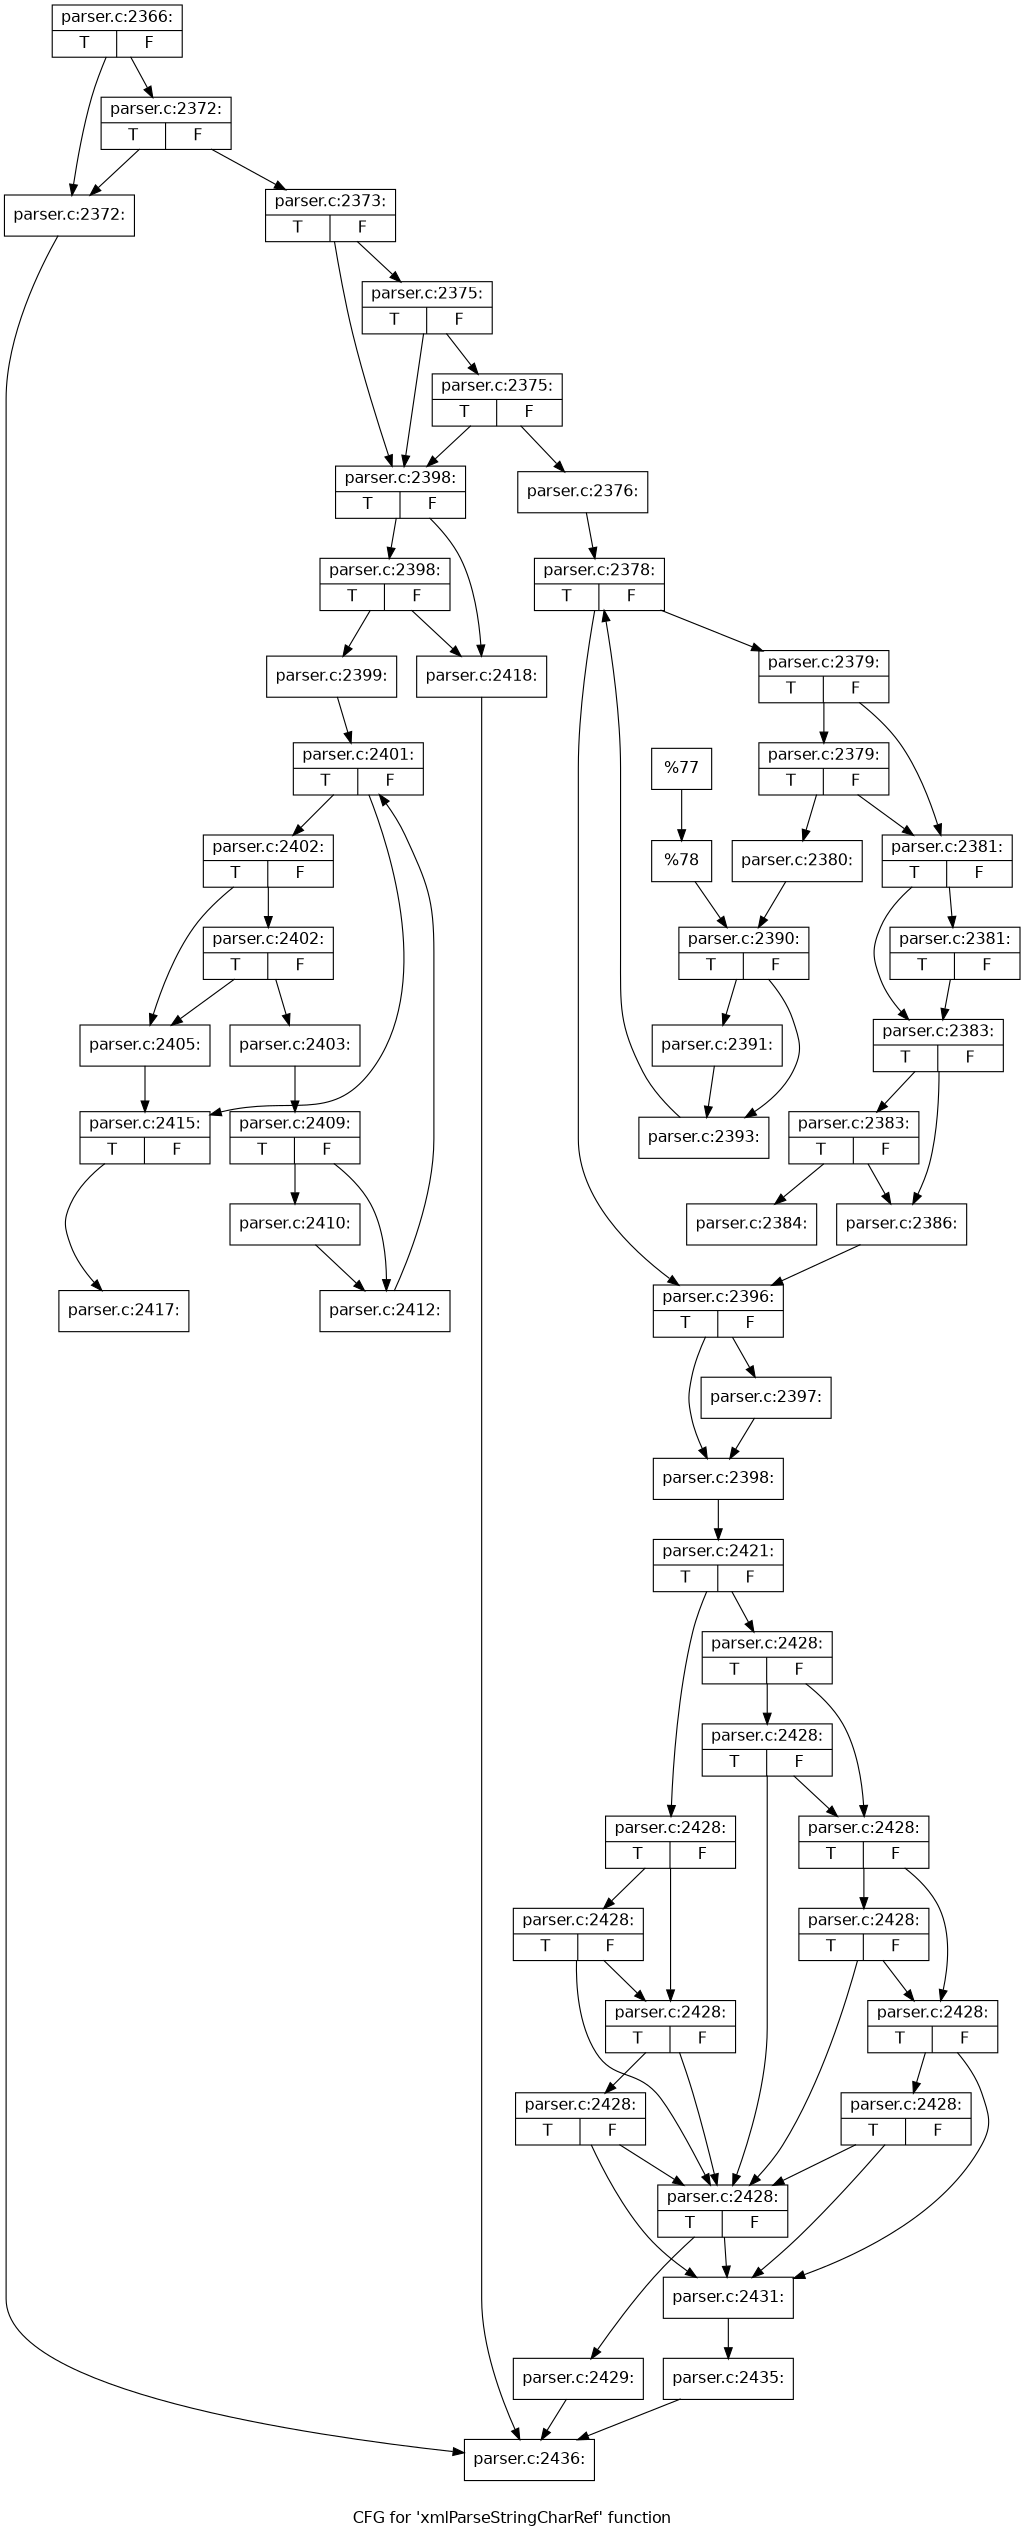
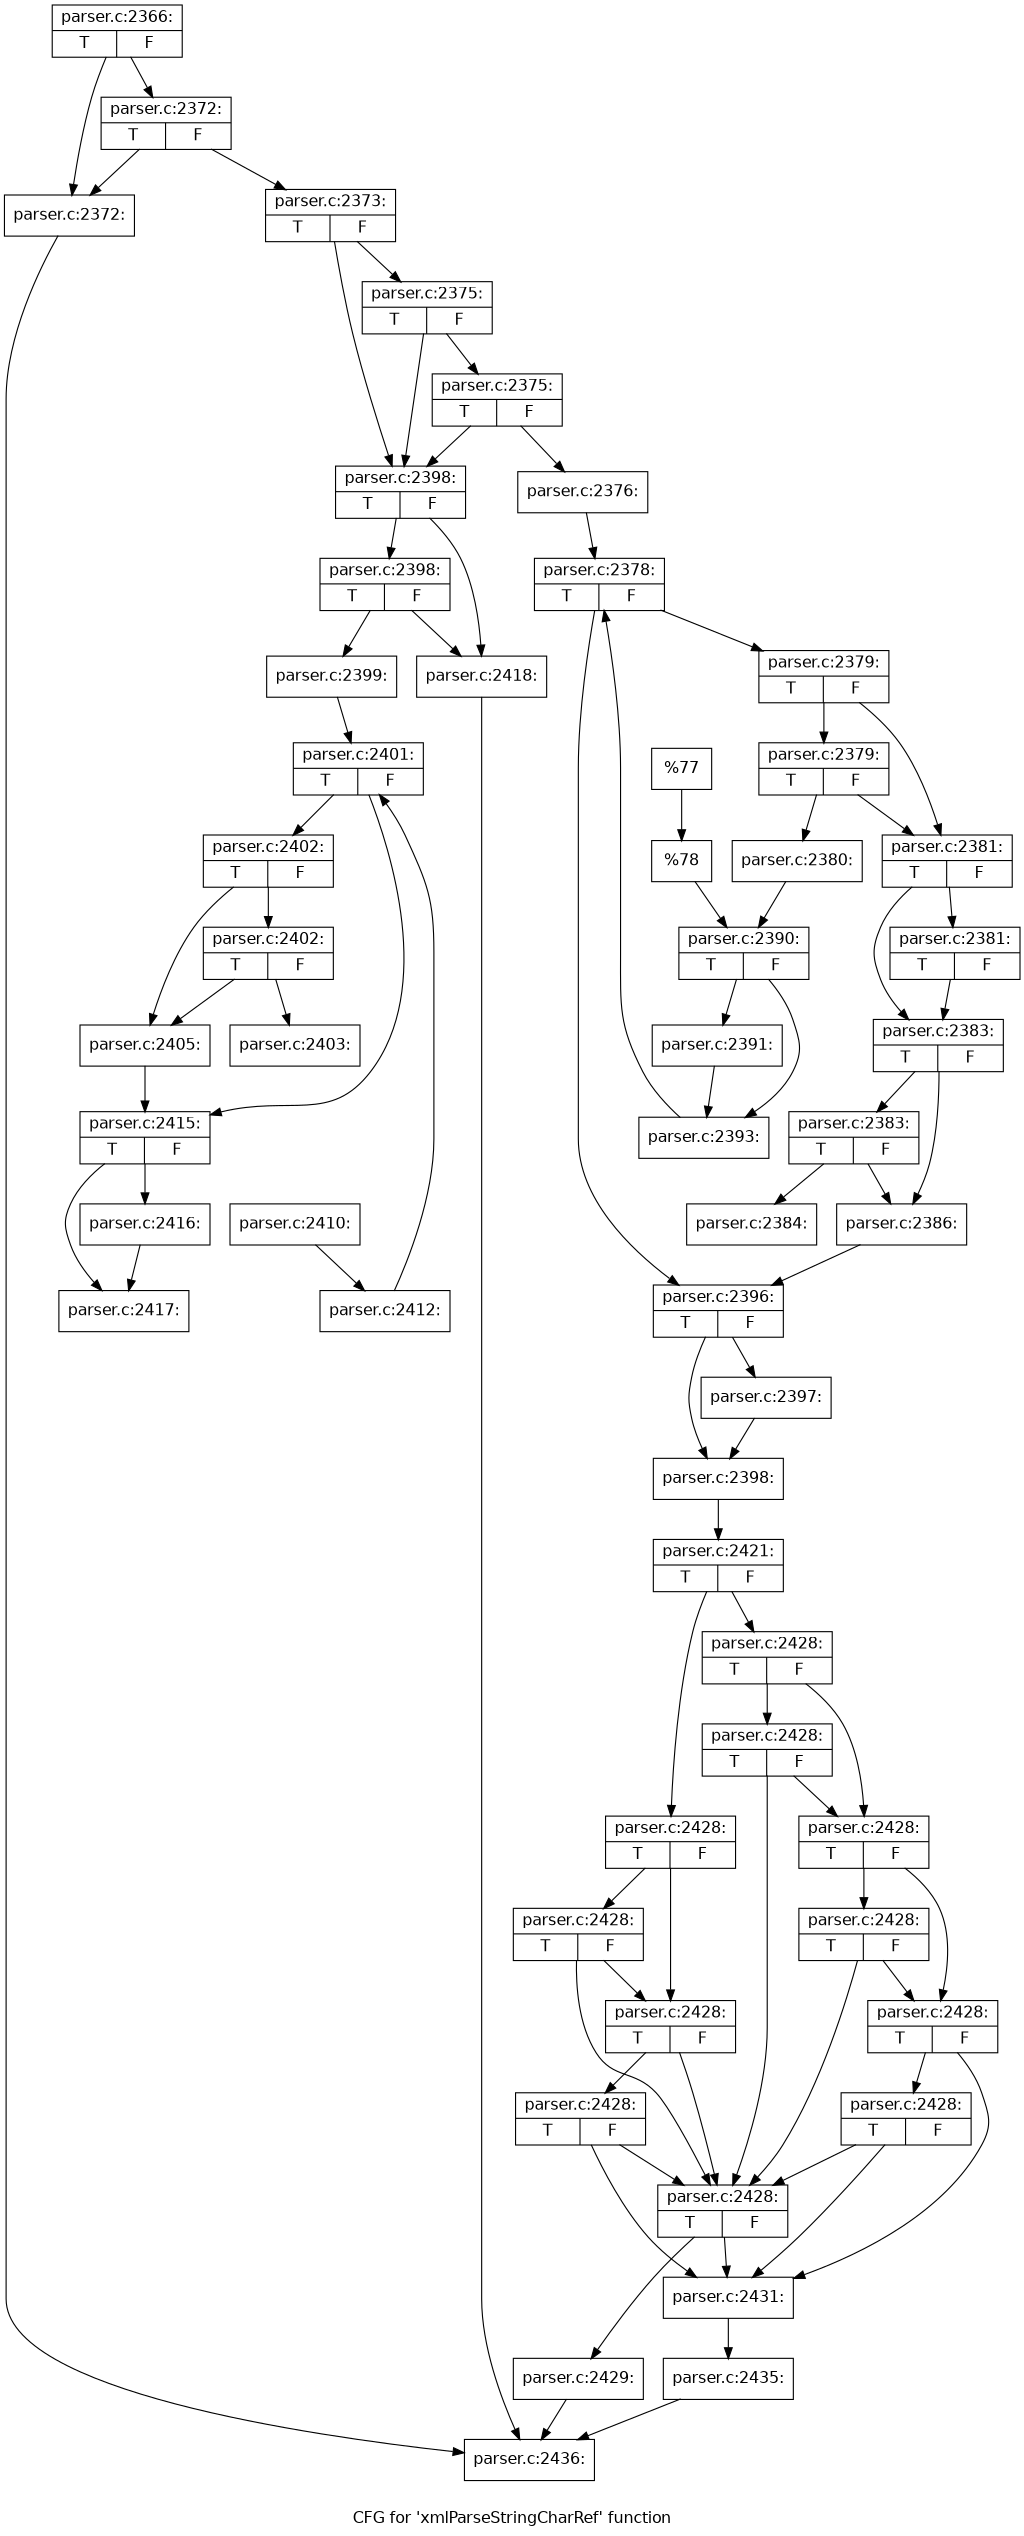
(295, 1138) -> none
none -> (145, 1224)
